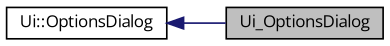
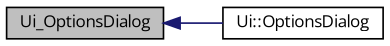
(205, 23) -> (201, 23)
